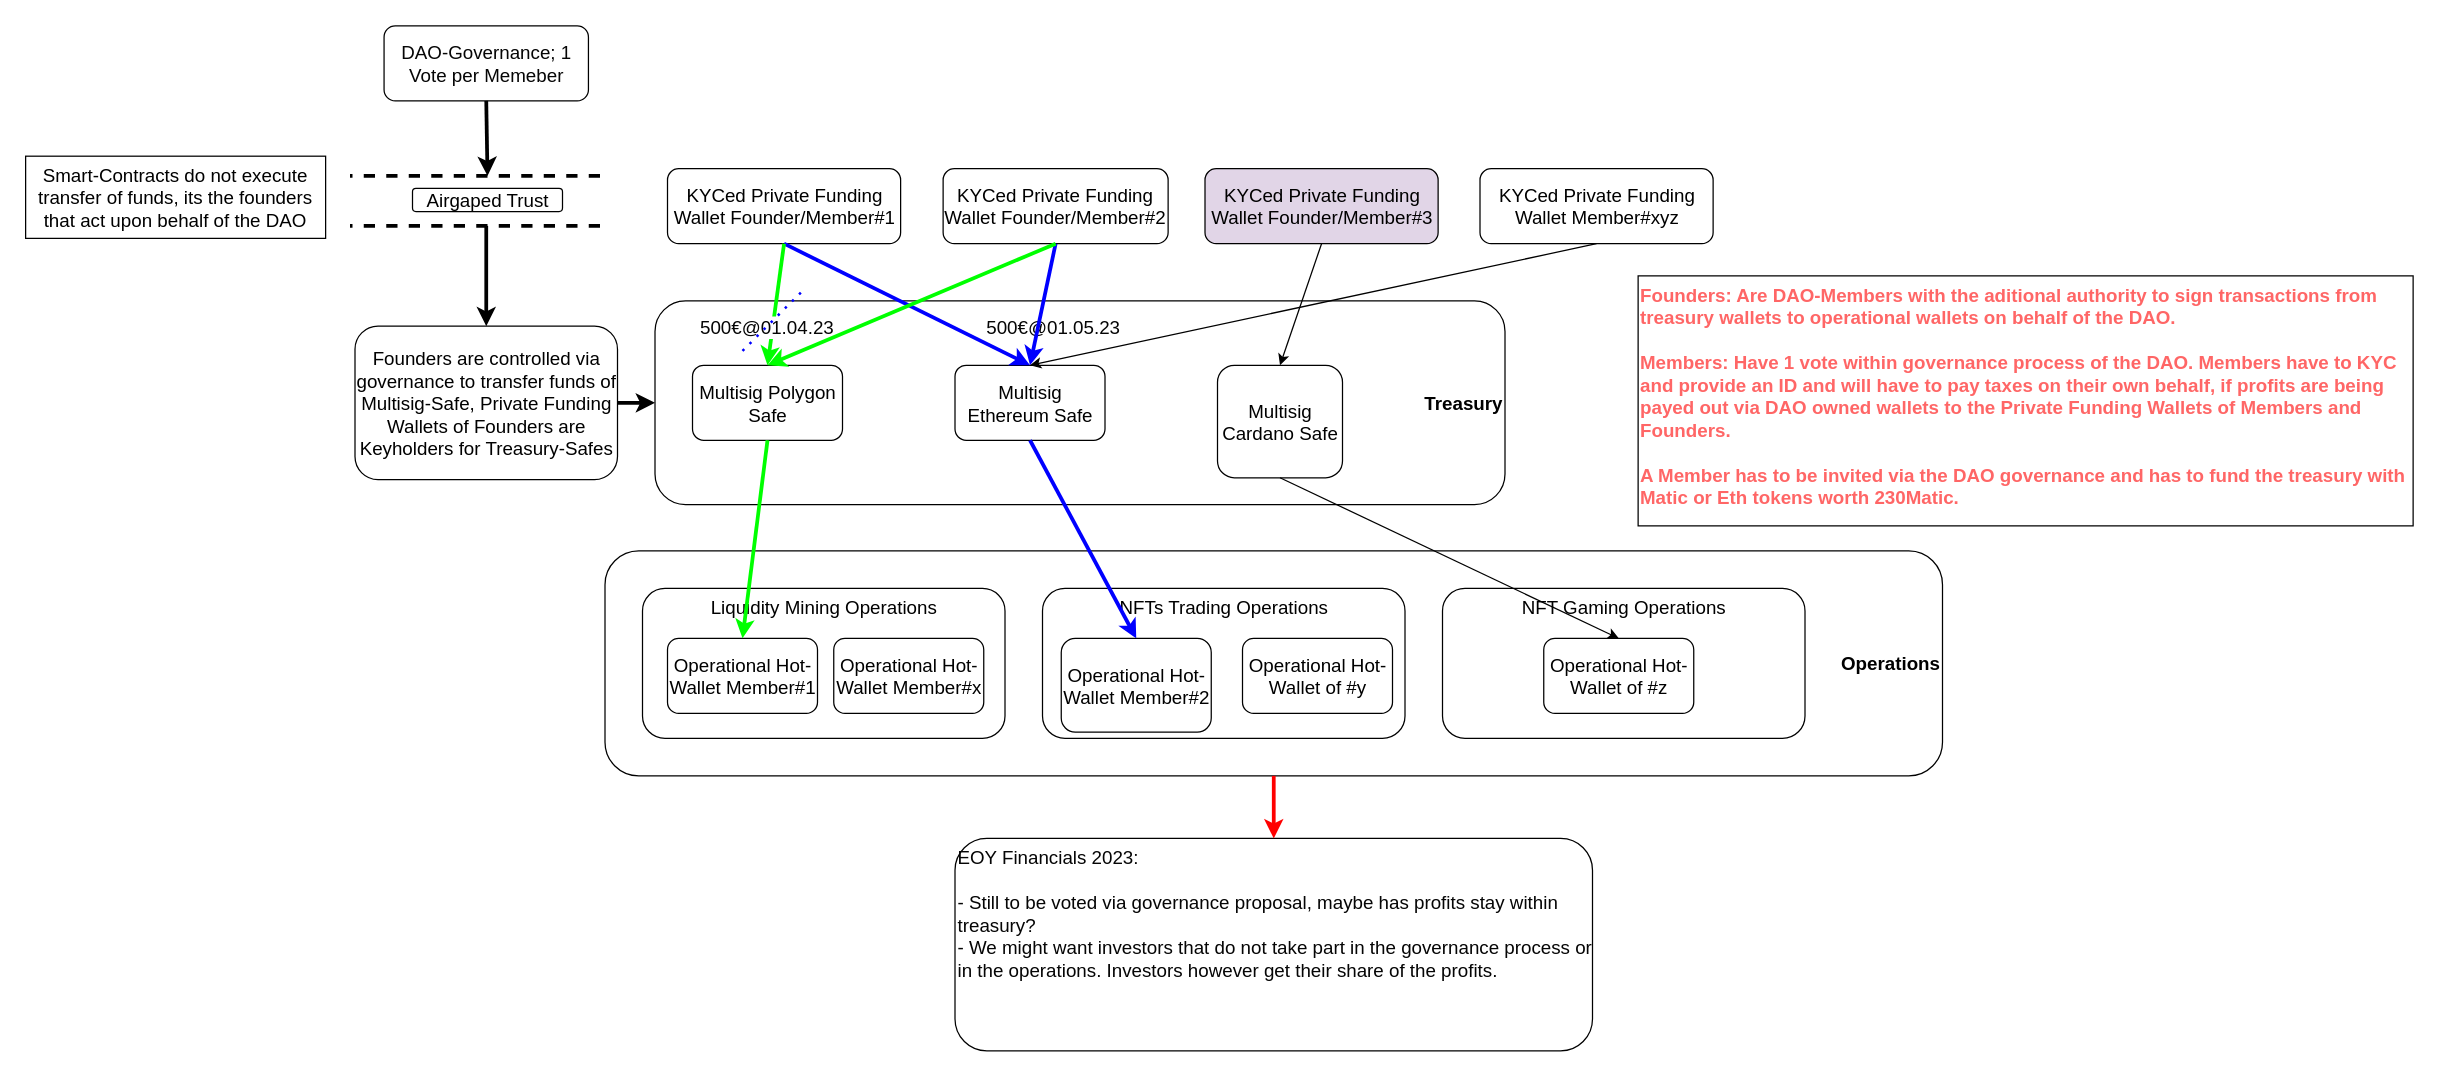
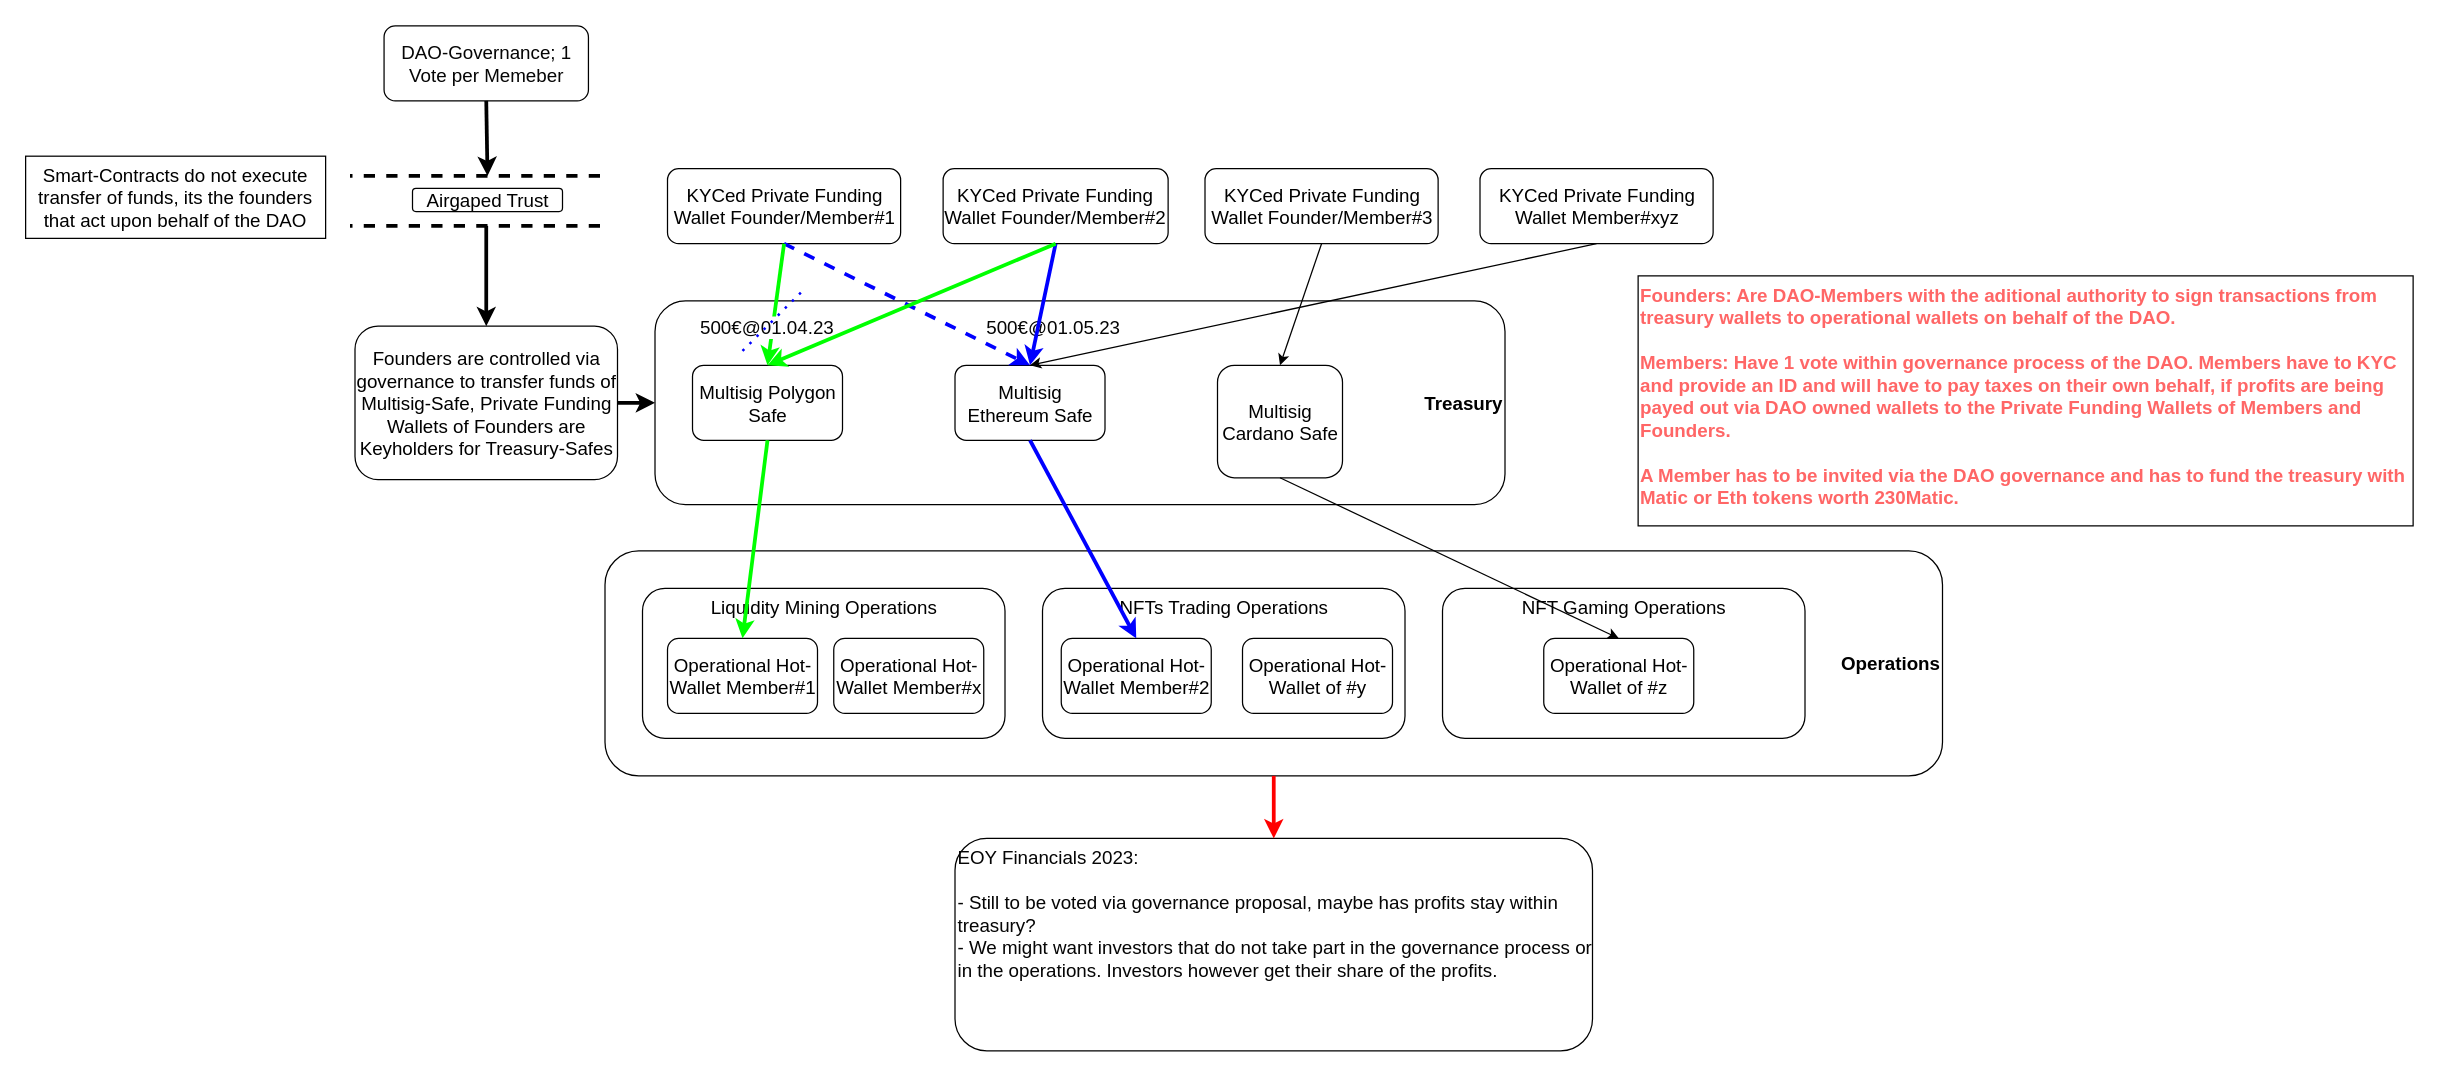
(1322, 206) -> (1322, 206)
(959, 330) -> (959, 330)
(1136, 685) -> (1136, 676)
